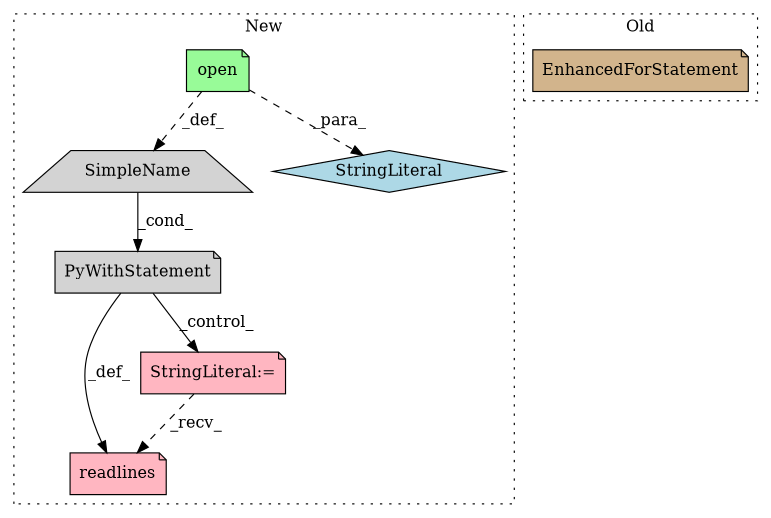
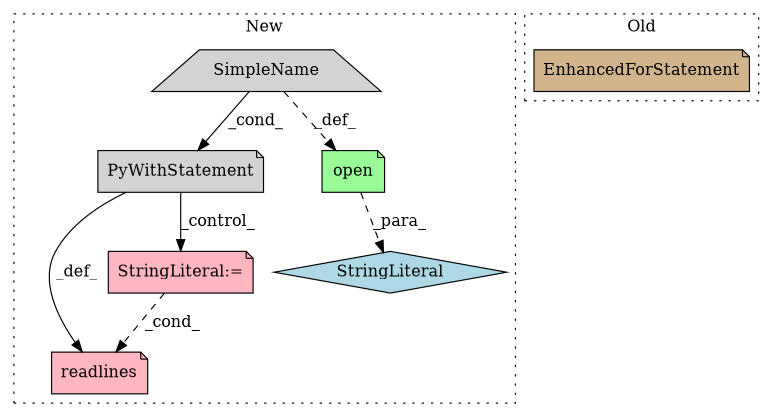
(182, 116) -> (306, 117)
(196, 423) -> (173, 323)
